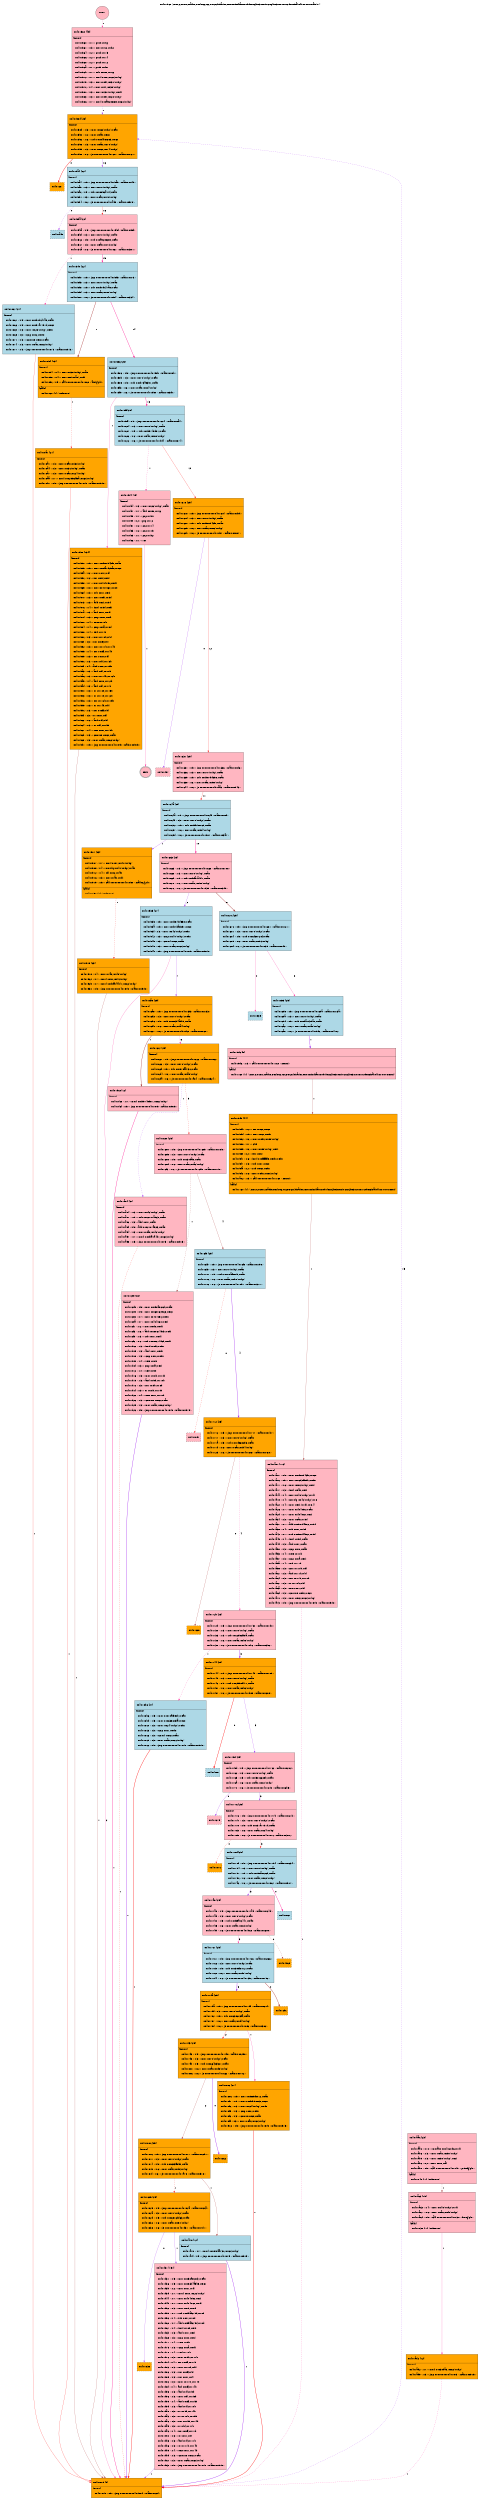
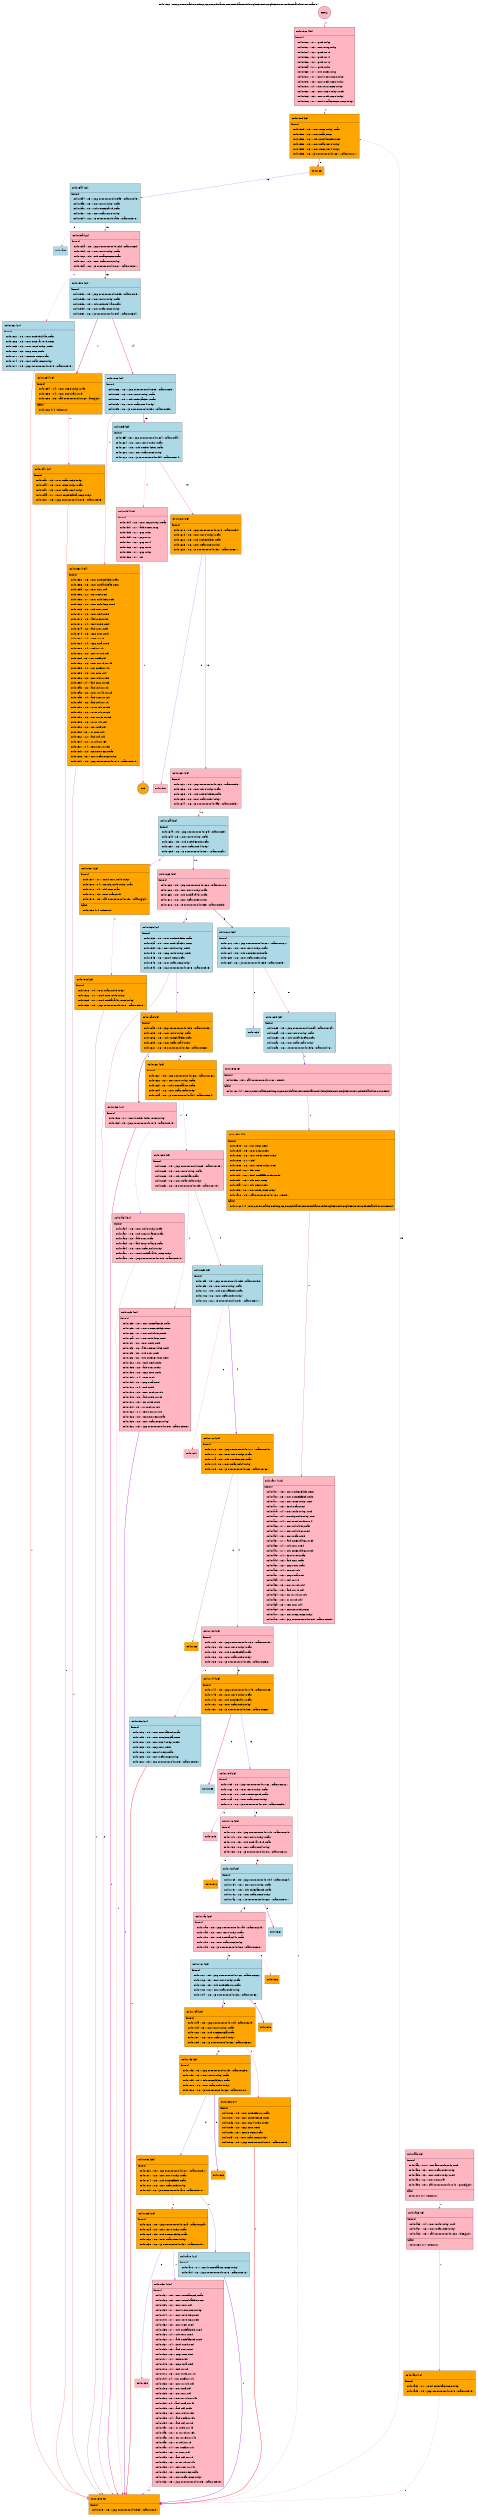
(102, 13) -> (325, 13)
(102, 162) -> (226, 185)
(146, 772) -> (143, 789)
(224, 1732) -> (220, 1749)
(144, 2367) -> (142, 2383)
